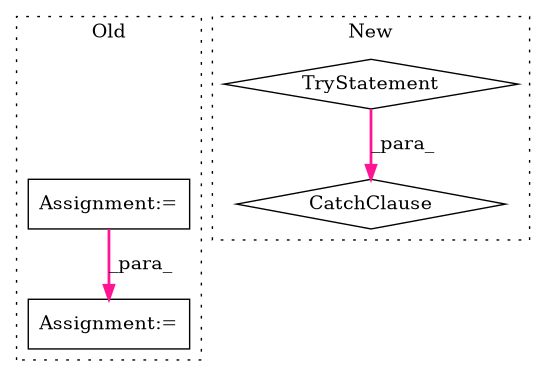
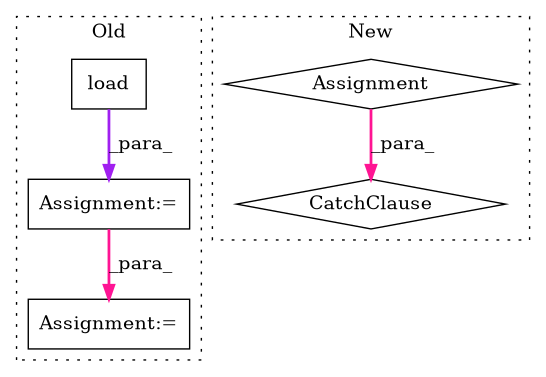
none -> (109, 84)
(371, 84) -> (371, 84)
